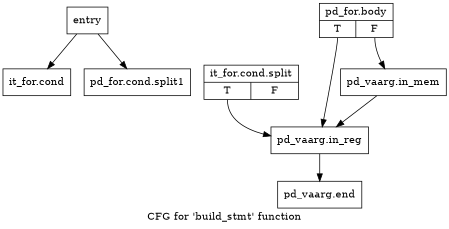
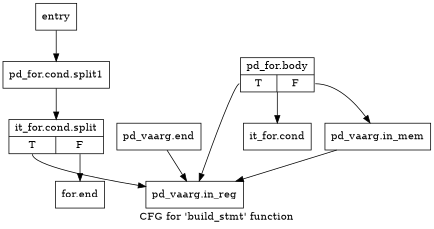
(65, 48) -> (277, 104)
none -> (56, 100)
(320, 164) -> (175, 162)
none -> (80, 195)
